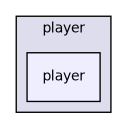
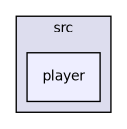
(64, 29) -> (64, 29)
